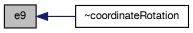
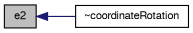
(20, 16) -> (20, 16)
